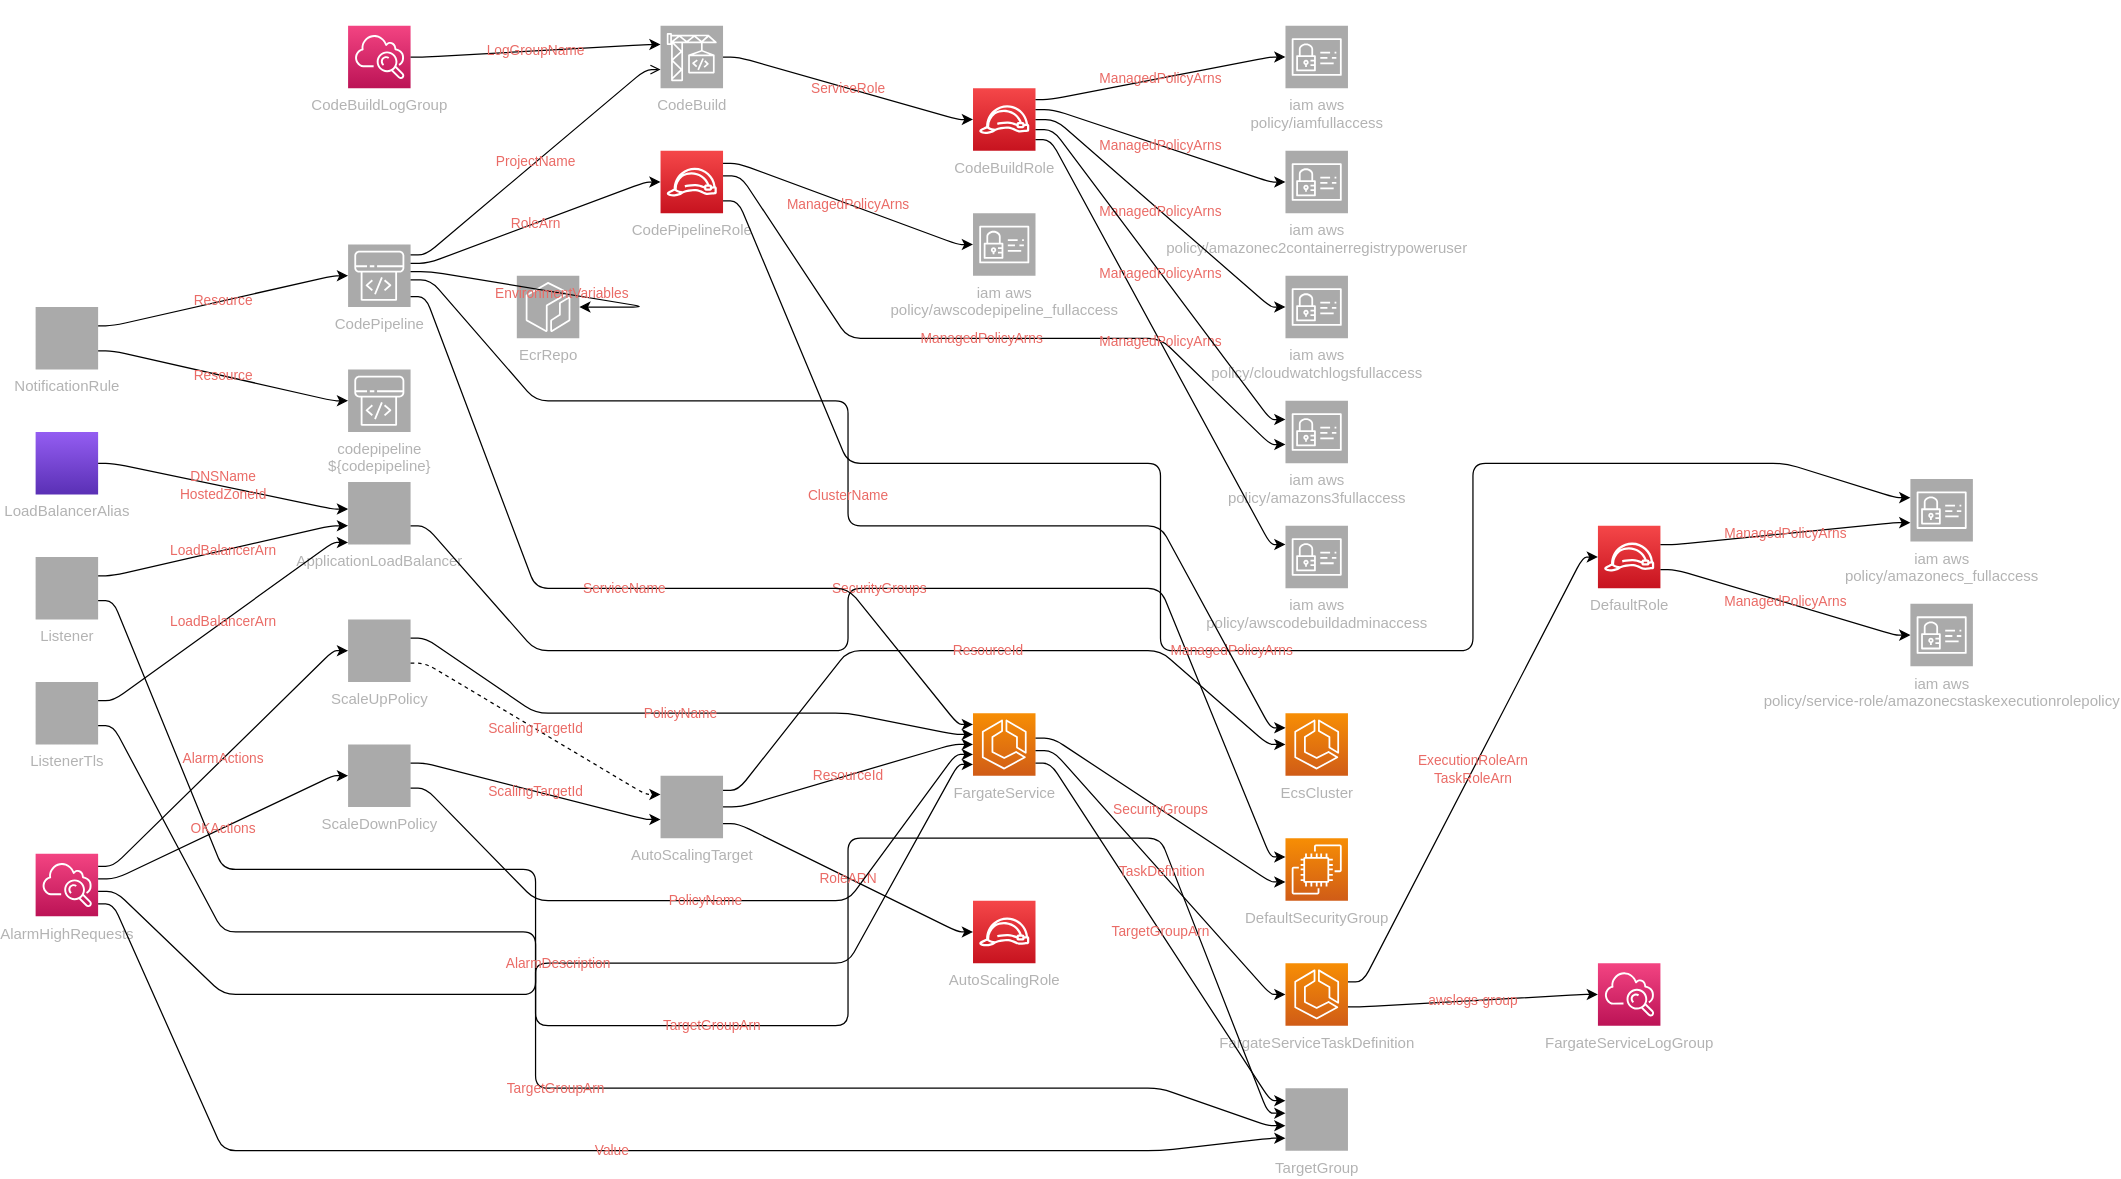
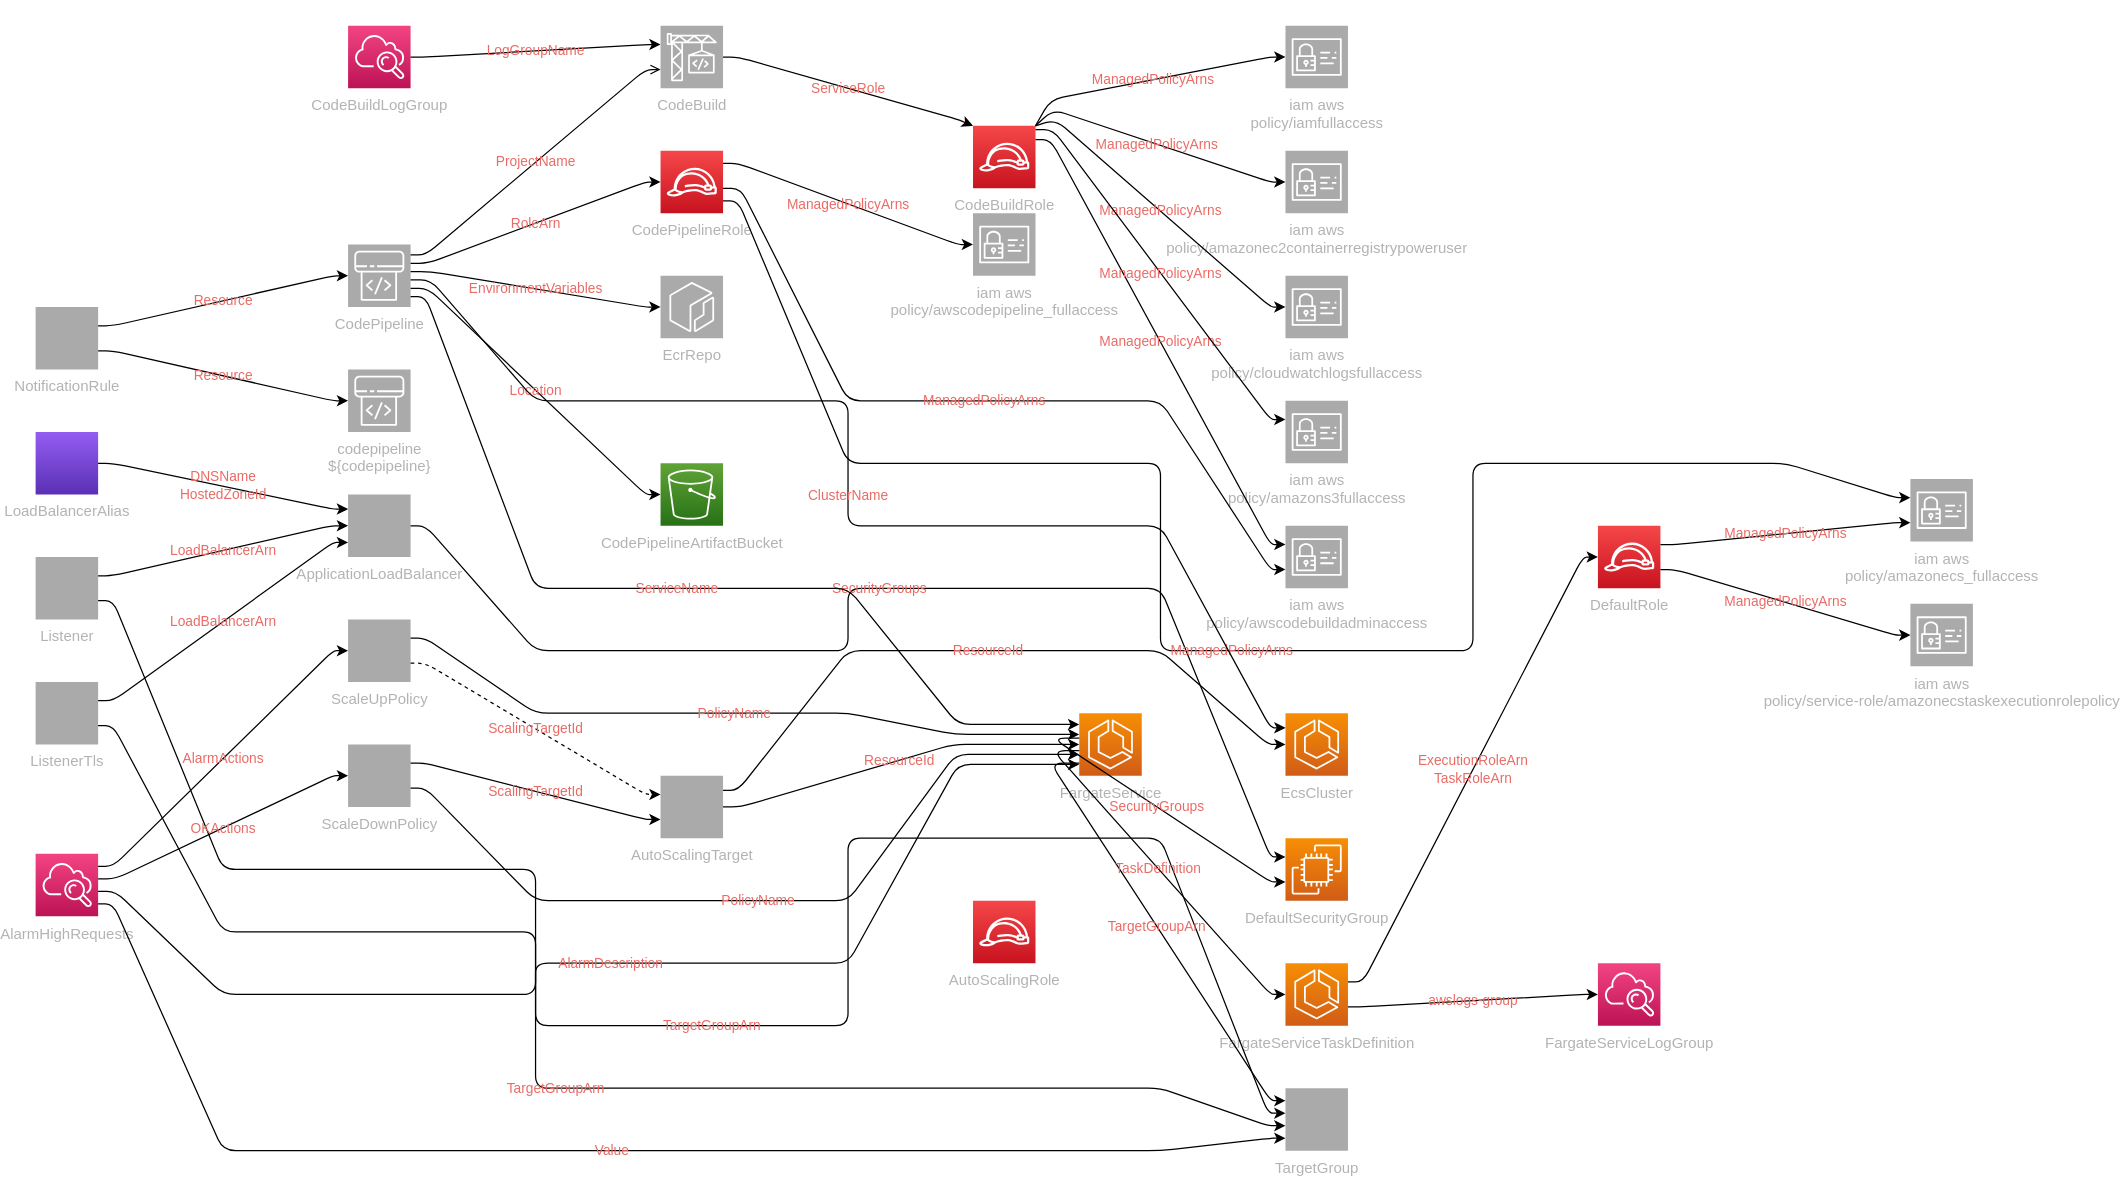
(1004, 119) -> (1004, 157)
(548, 307) -> (692, 307)
(980, 338) -> none
none -> (983, 401)
none -> (573, 426)
none -> (692, 494)
(379, 513) -> (379, 526)
(1004, 744) -> (1111, 744)
(845, 876) -> none
